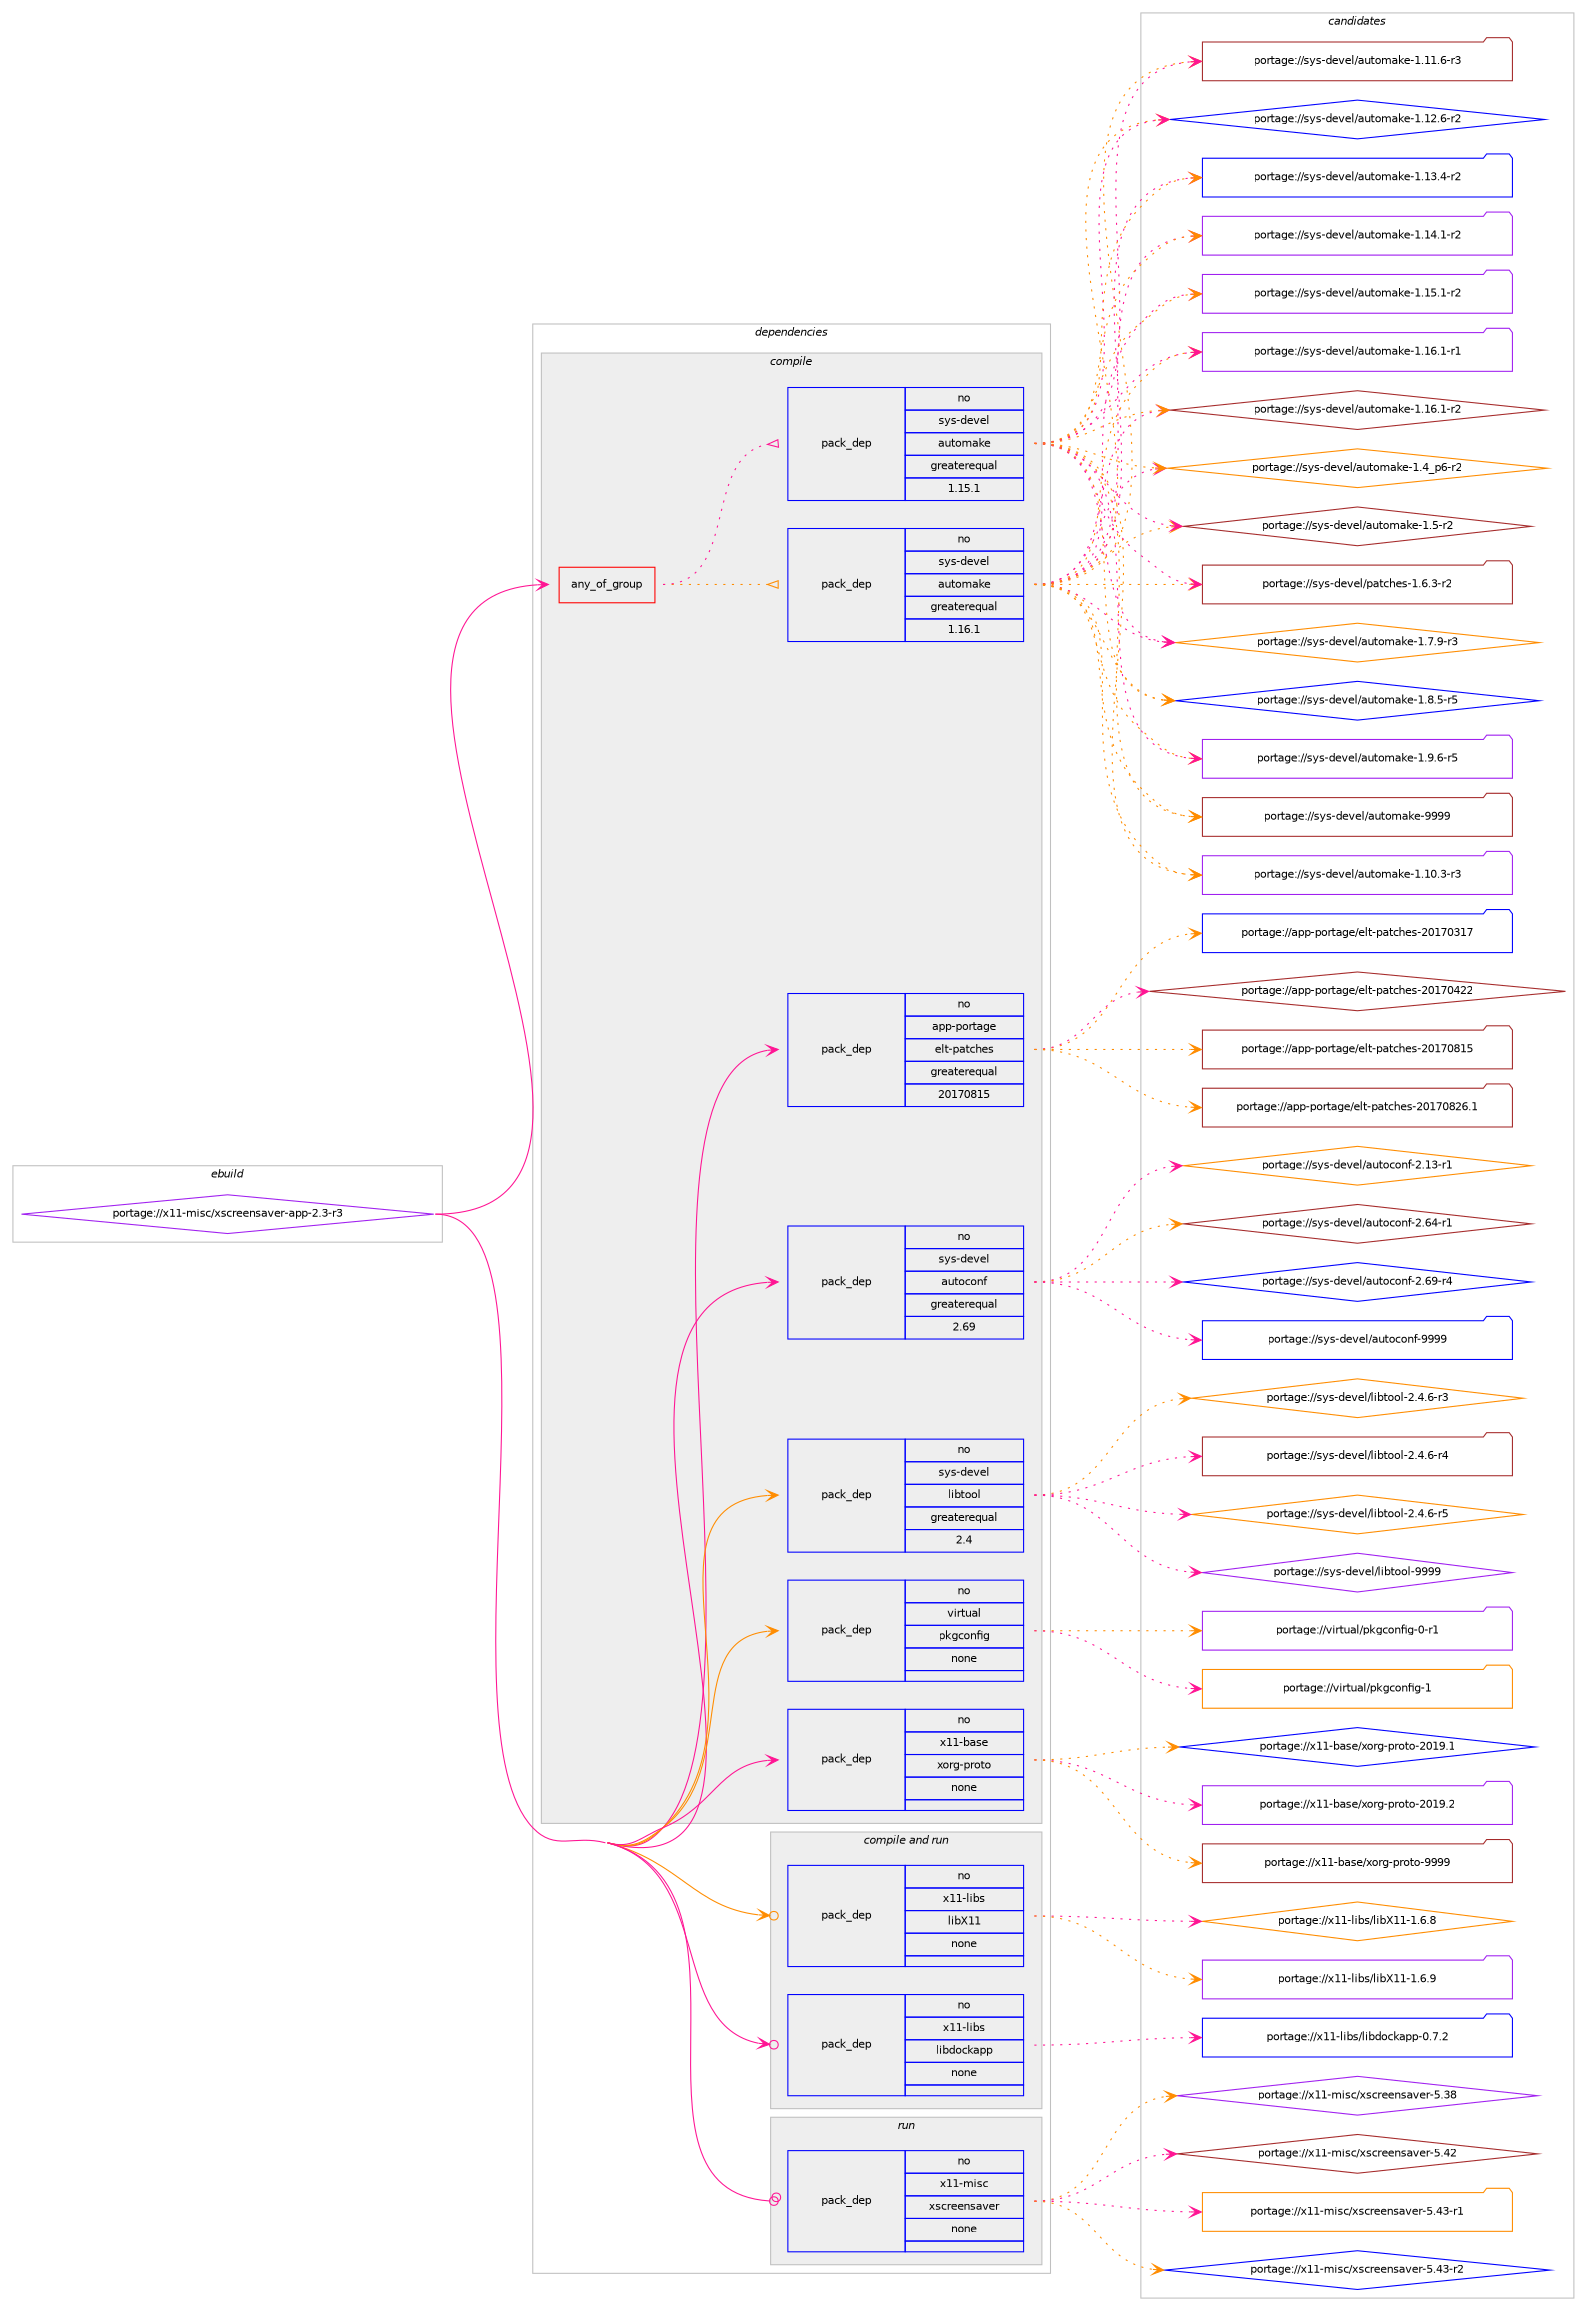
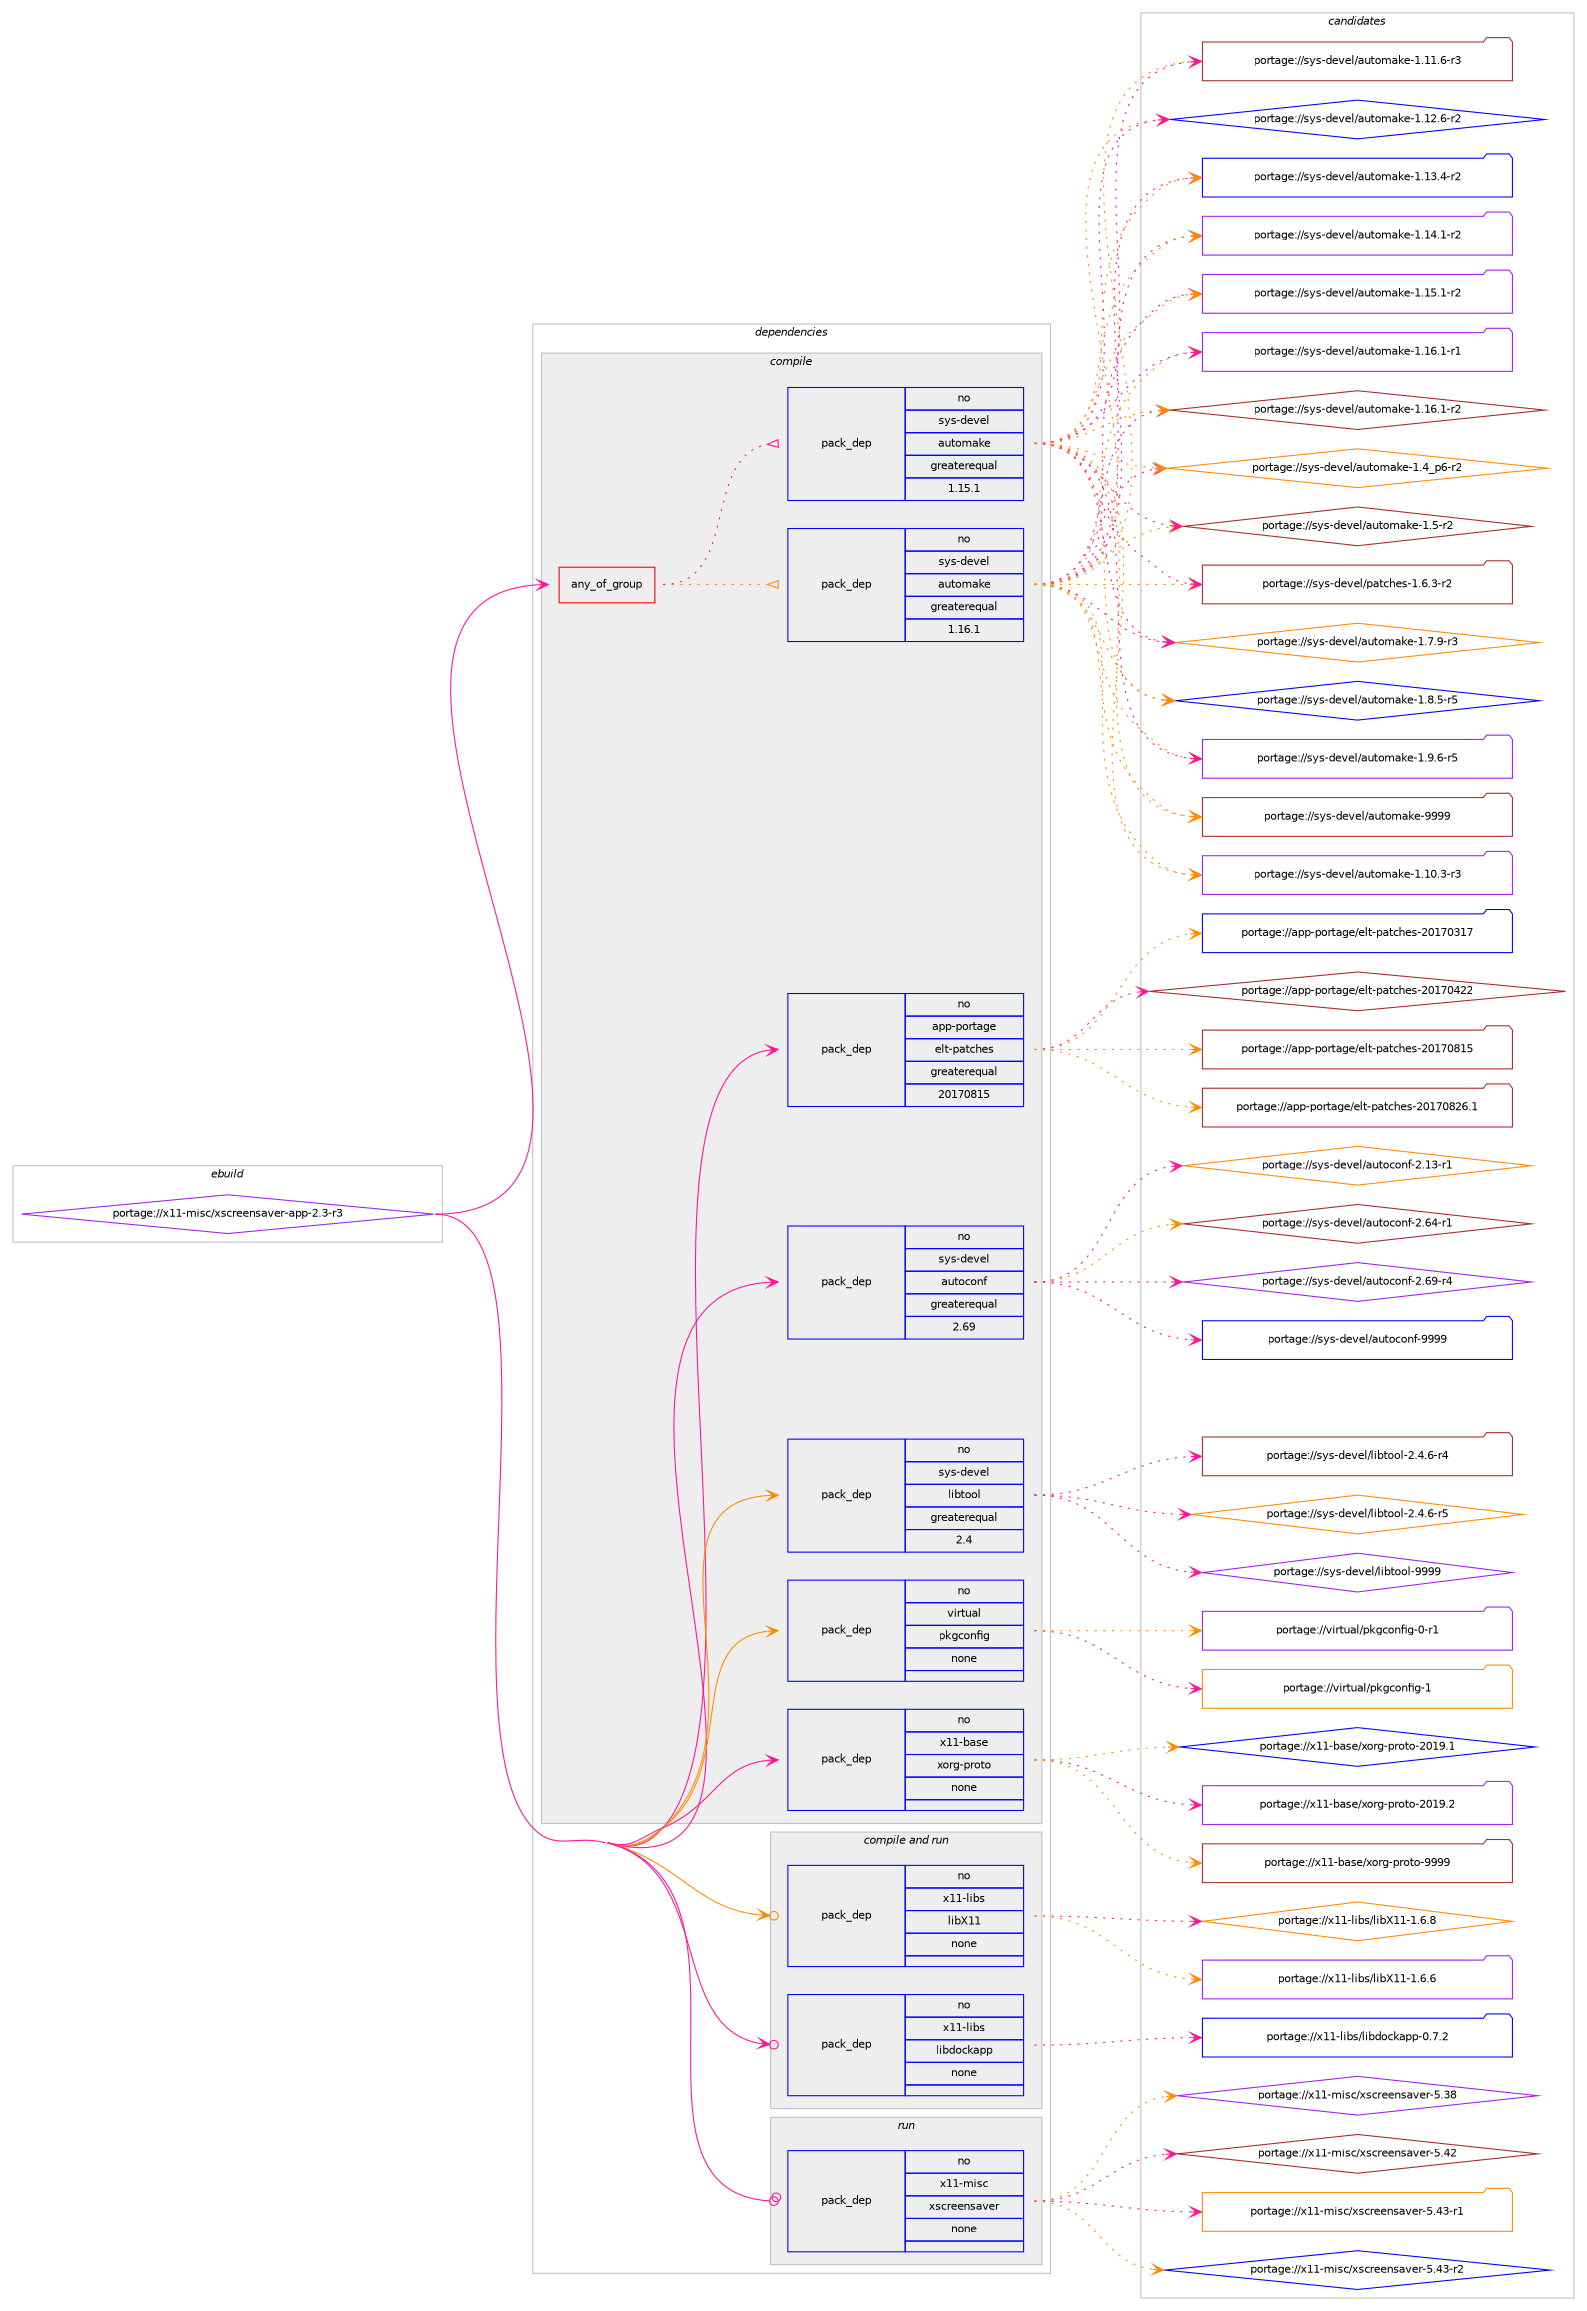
(1357, 1282) -> (1357, 1282)
(1357, 1398) -> none
(1357, 1979) -> (1357, 1979)
